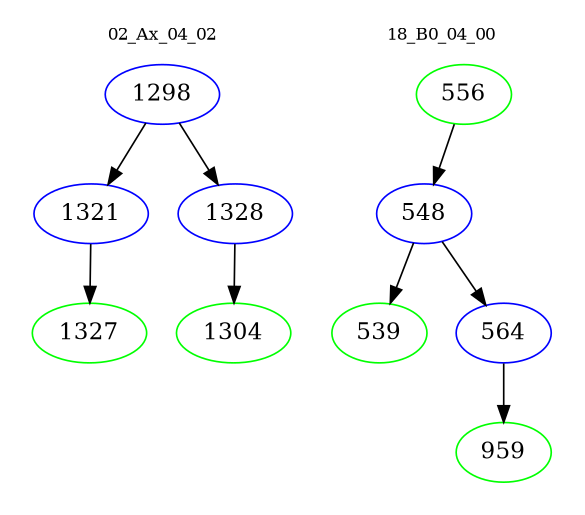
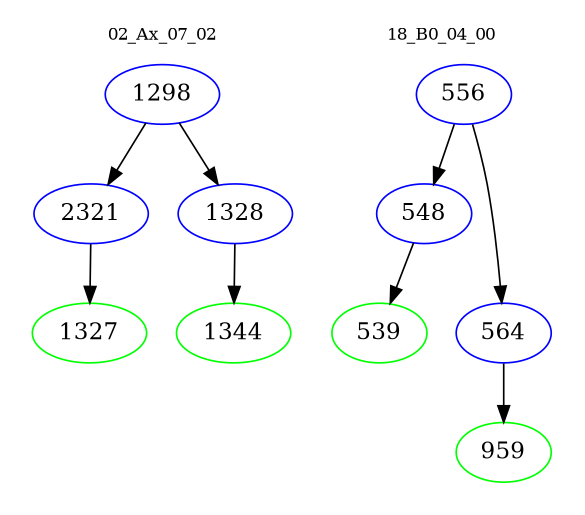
(162, 36) -> (162, 36)
(464, 94) -> (464, 94)
(91, 214) -> (91, 214)
(459, 267) -> (491, 204)
(234, 333) -> (234, 333)
